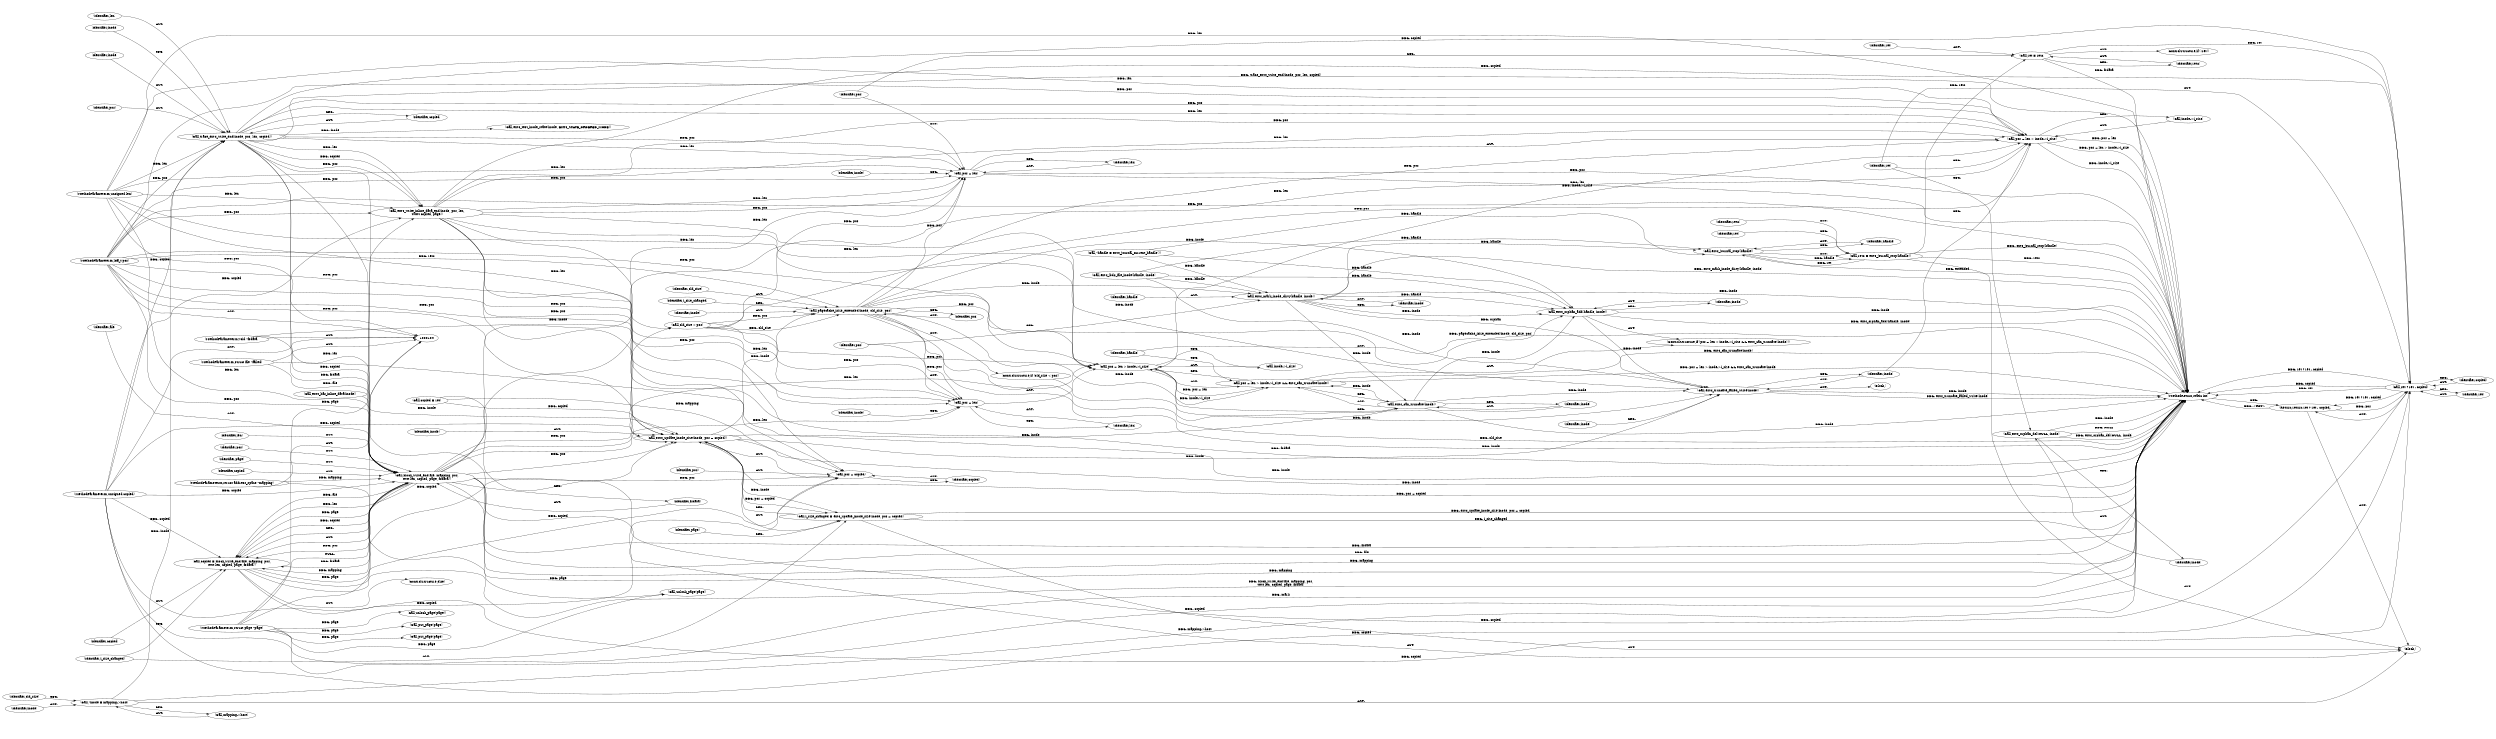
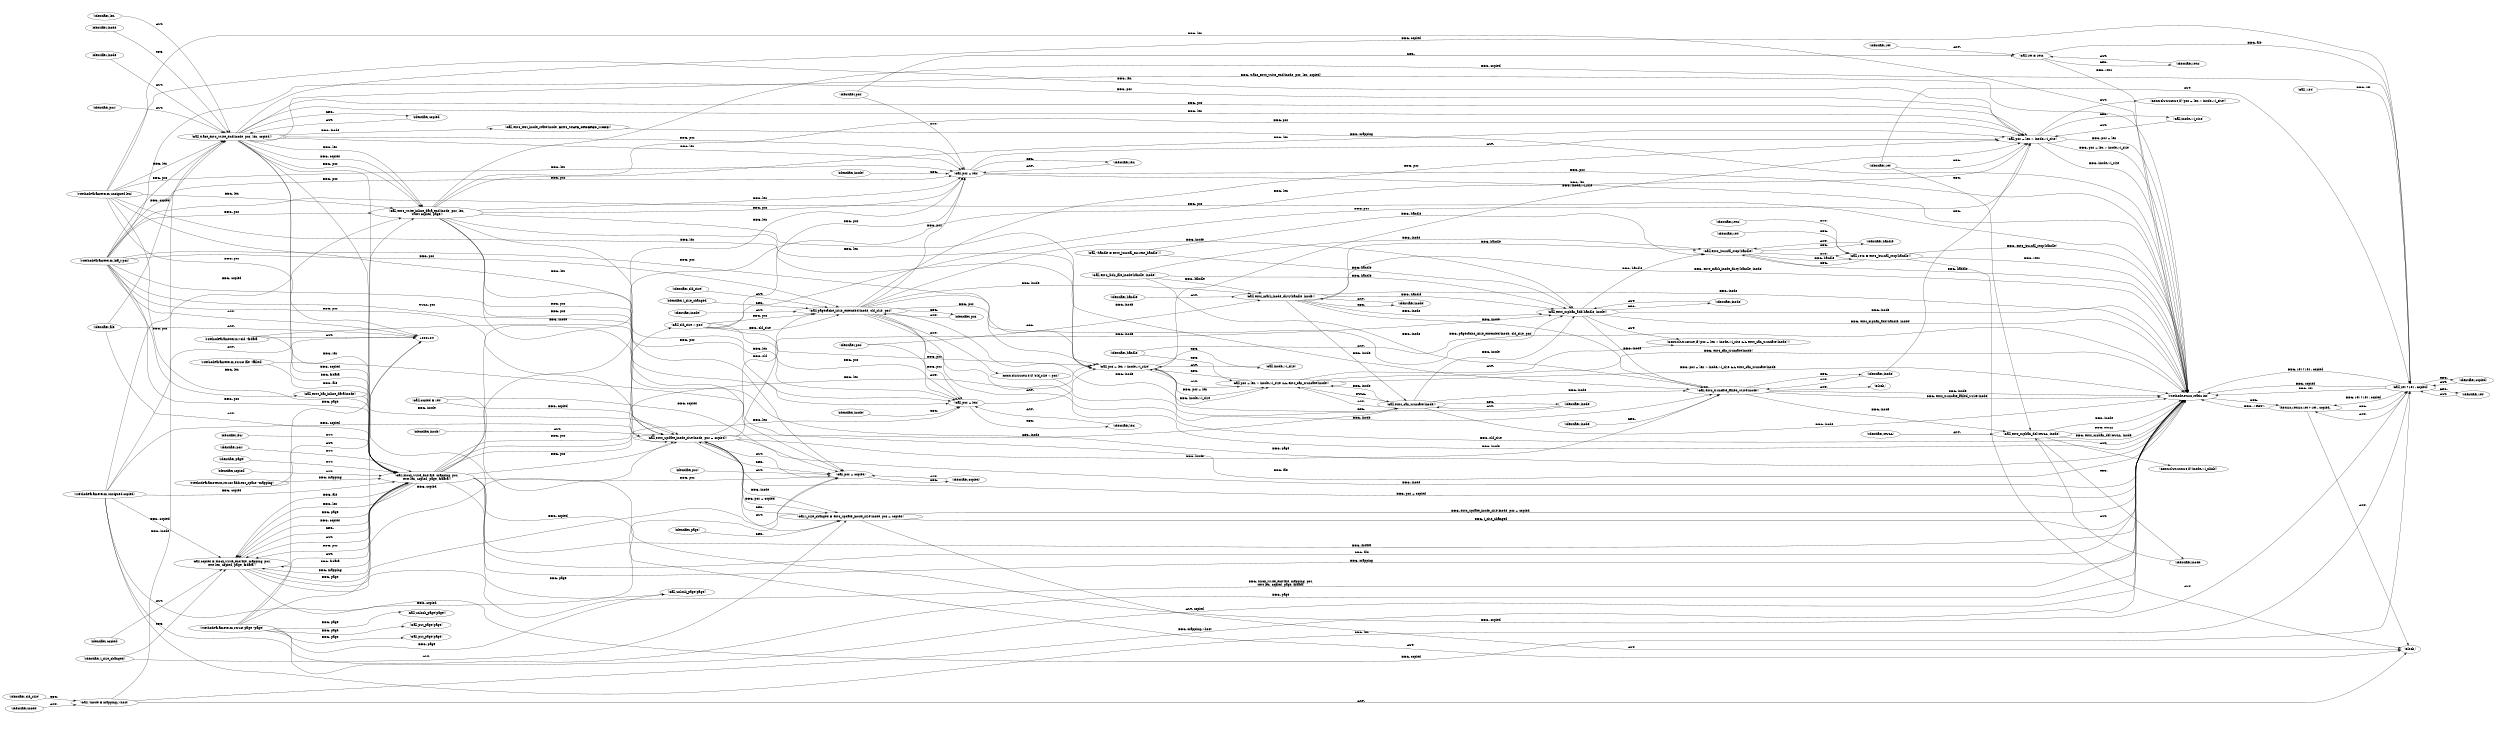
(2255, 43) -> (2255, 43)
(2188, 51) -> none
(2104, 70) -> (2104, 70)
none -> (2305, 90)
none -> (2188, 101)
(1936, 141) -> none
(1411, 238) -> (1411, 238)
(427, 257) -> (427, 257)
(1824, 263) -> (1824, 263)
(1958, 269) -> (1958, 269)
none -> (1638, 272)
(1202, 274) -> none
(405, 285) -> (168, 379)
(427, 305) -> (427, 305)
(153, 307) -> (160, 228)
(1491, 320) -> (1491, 320)
none -> (1109, 336)
(342, 347) -> (268, 329)
(760, 356) -> (760, 356)
(1362, 394) -> (1362, 394)
(687, 404) -> (687, 404)
(2363, 407) -> (2363, 407)
none -> (1874, 416)
none -> (1880, 434)
(1031, 435) -> (1031, 435)
(1281, 449) -> (1281, 449)
none -> (759, 467)
none -> (2188, 469)
(1281, 471) -> (1281, 471)
(687, 502) -> none
(330, 554) -> (330, 554)
(1271, 573) -> (1481, 139)
(427, 582) -> none
(1281, 595) -> (1281, 595)
(1195, 609) -> (1195, 609)
(1362, 633) -> (1362, 633)
(232, 715) -> none
